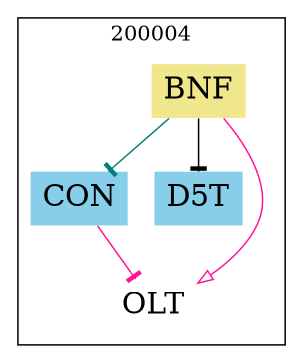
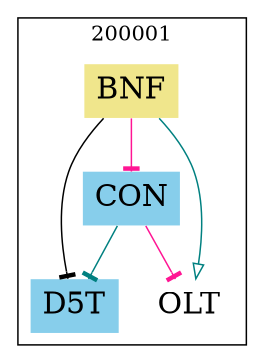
(152, 35) -> (132, 35)
(142, 142) -> (131, 141)
(262, 201) -> (198, 186)
none -> (105, 249)
